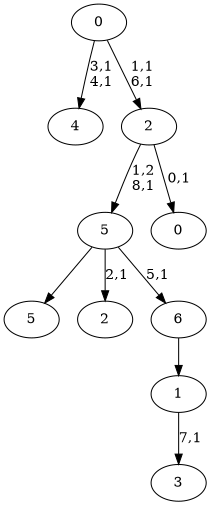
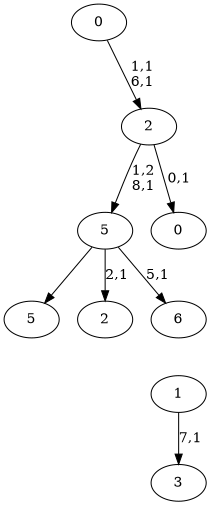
(76, 127) -> none
(179, 352) -> none
